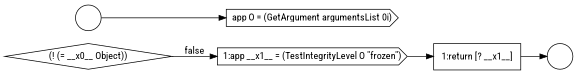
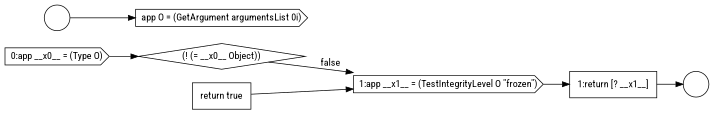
none -> (57, 56)
none -> (222, 96)
